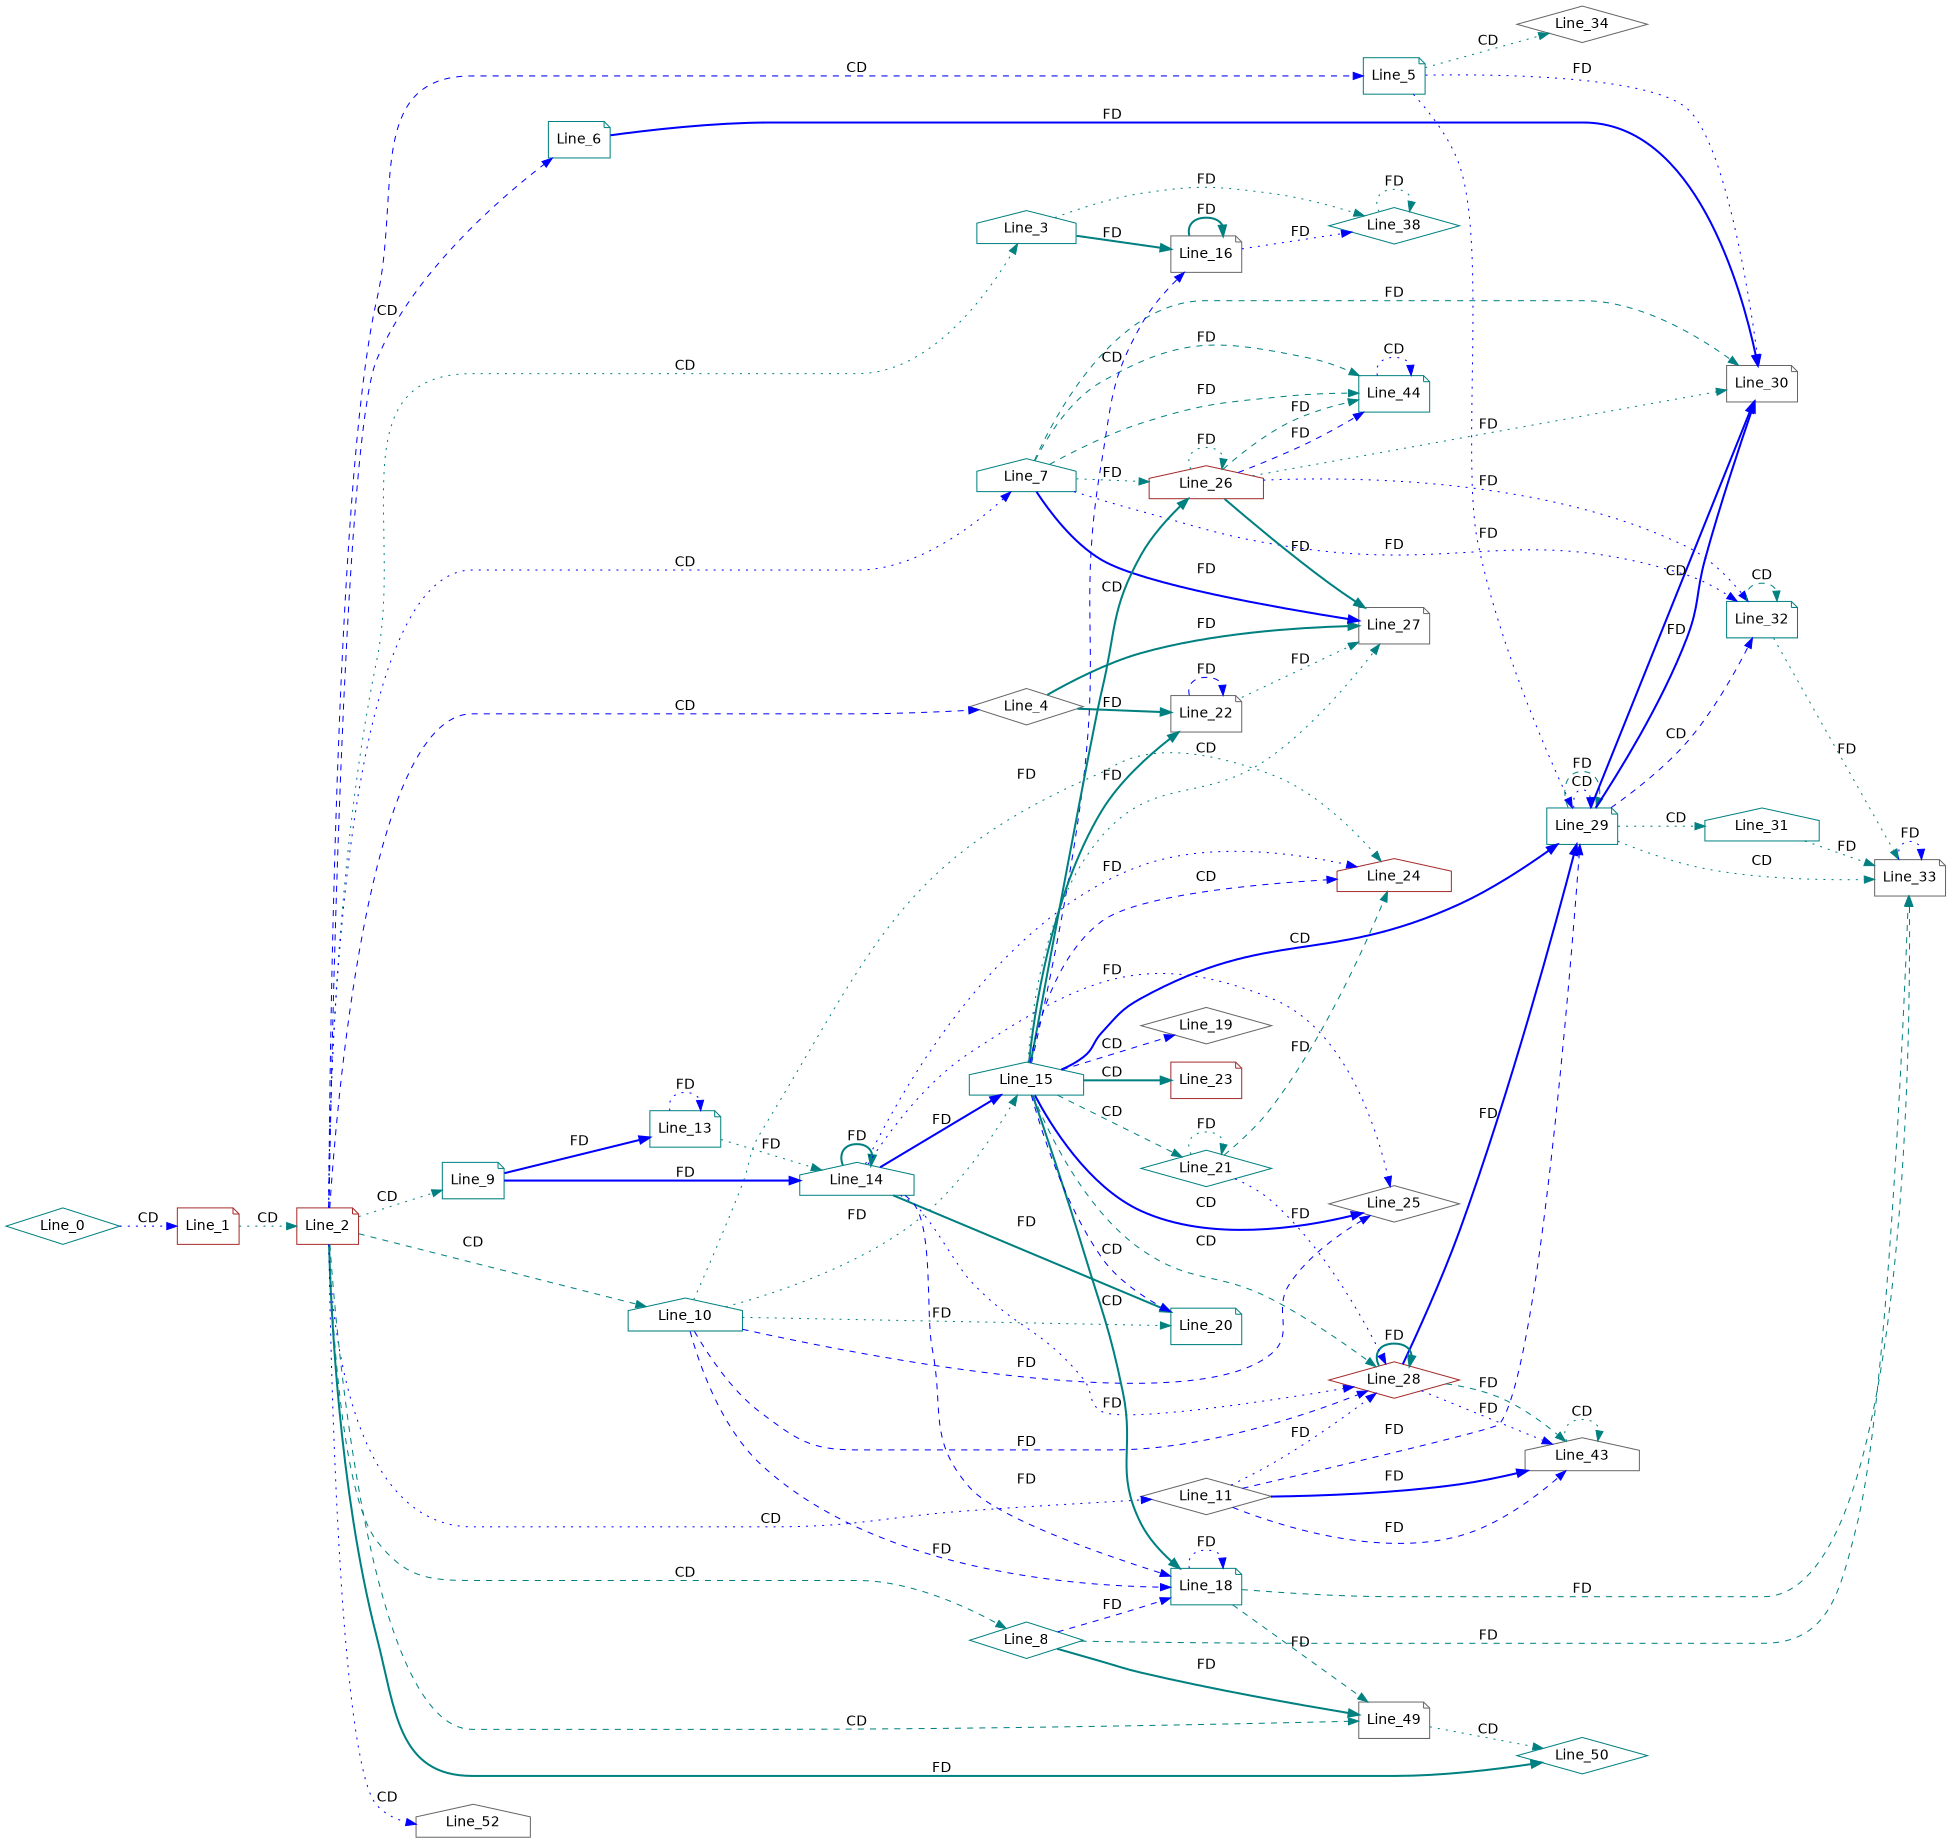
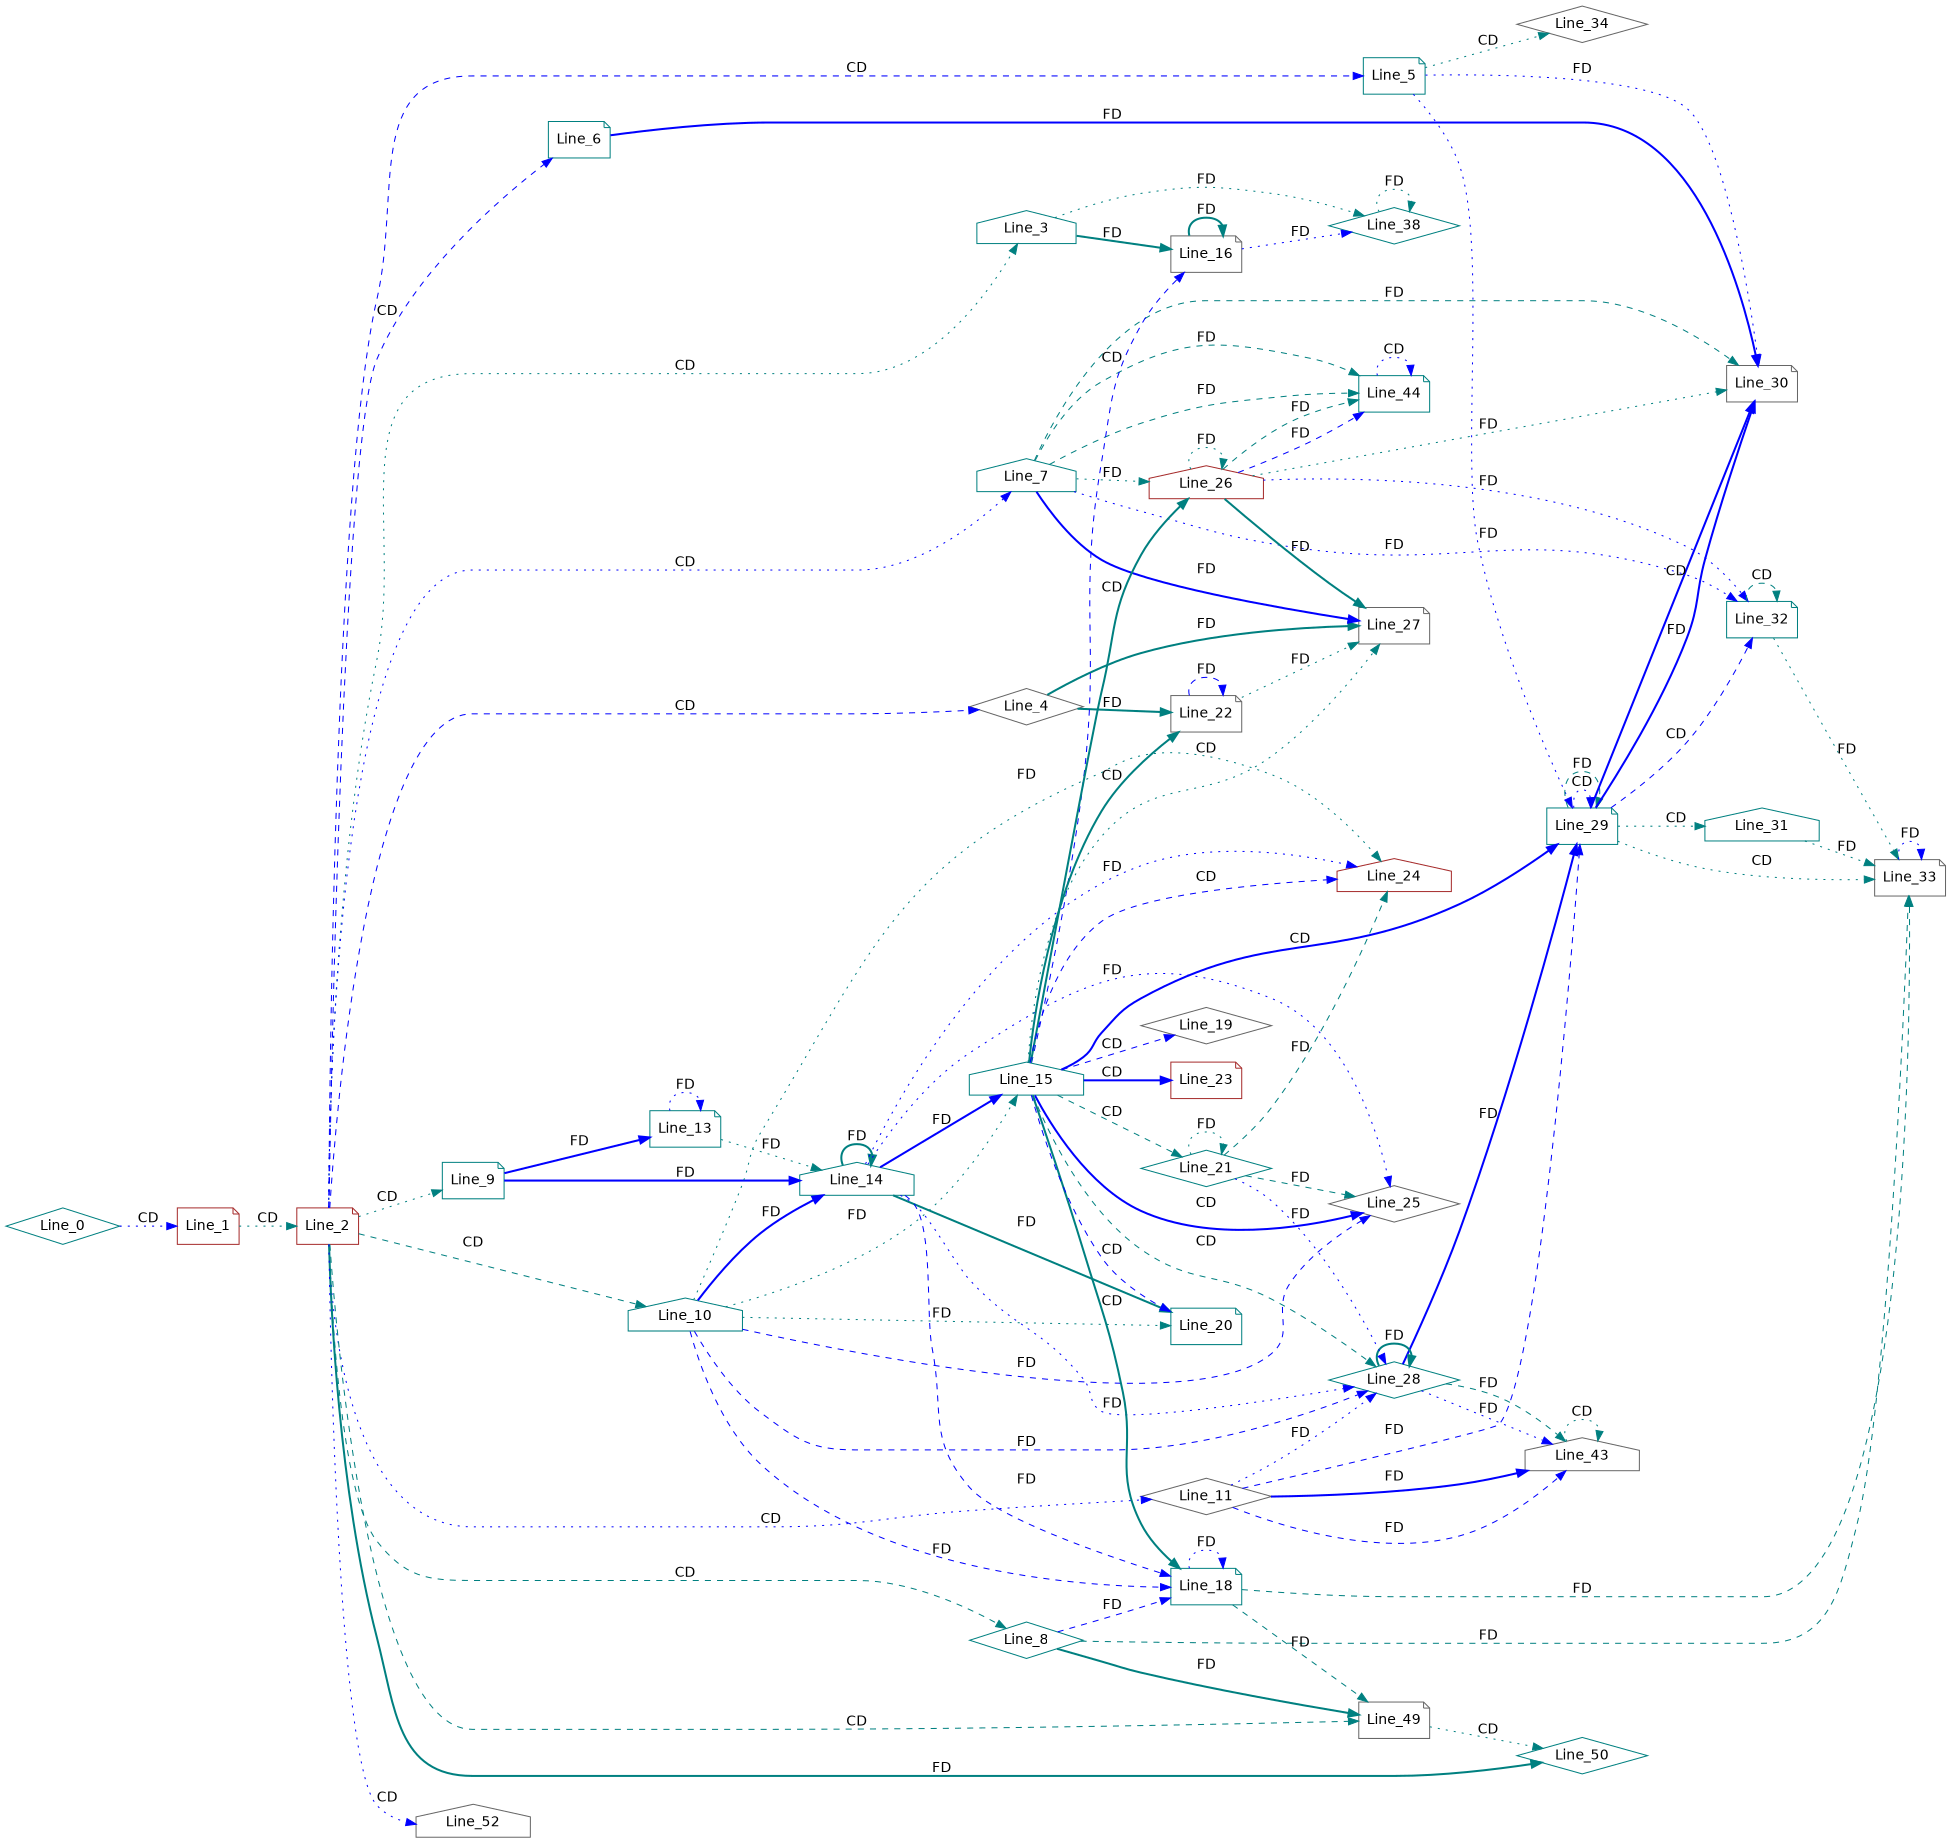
(1112, 776) -> (1112, 776)
(1122, 1080) -> (1122, 1080)
none -> (1295, 1185)
none -> (749, 1243)
(1394, 1380) -> (1394, 1380)
